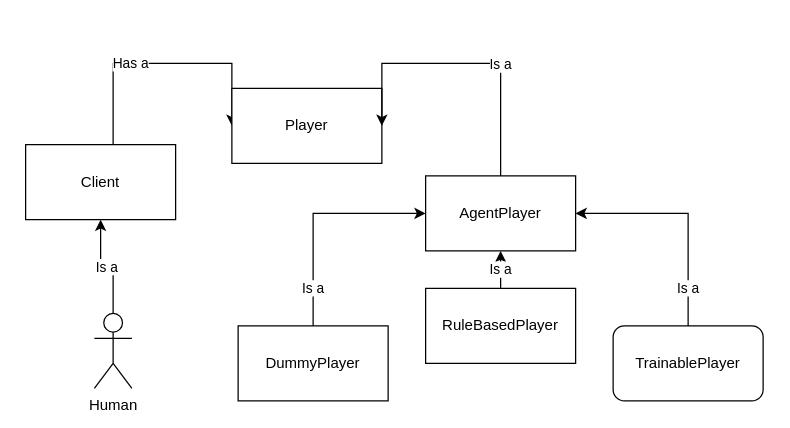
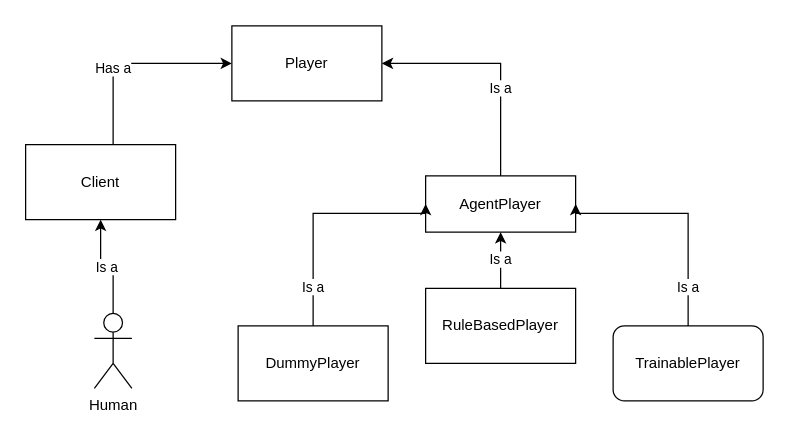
(307, 126) -> (307, 63)
(501, 213) -> (501, 204)
